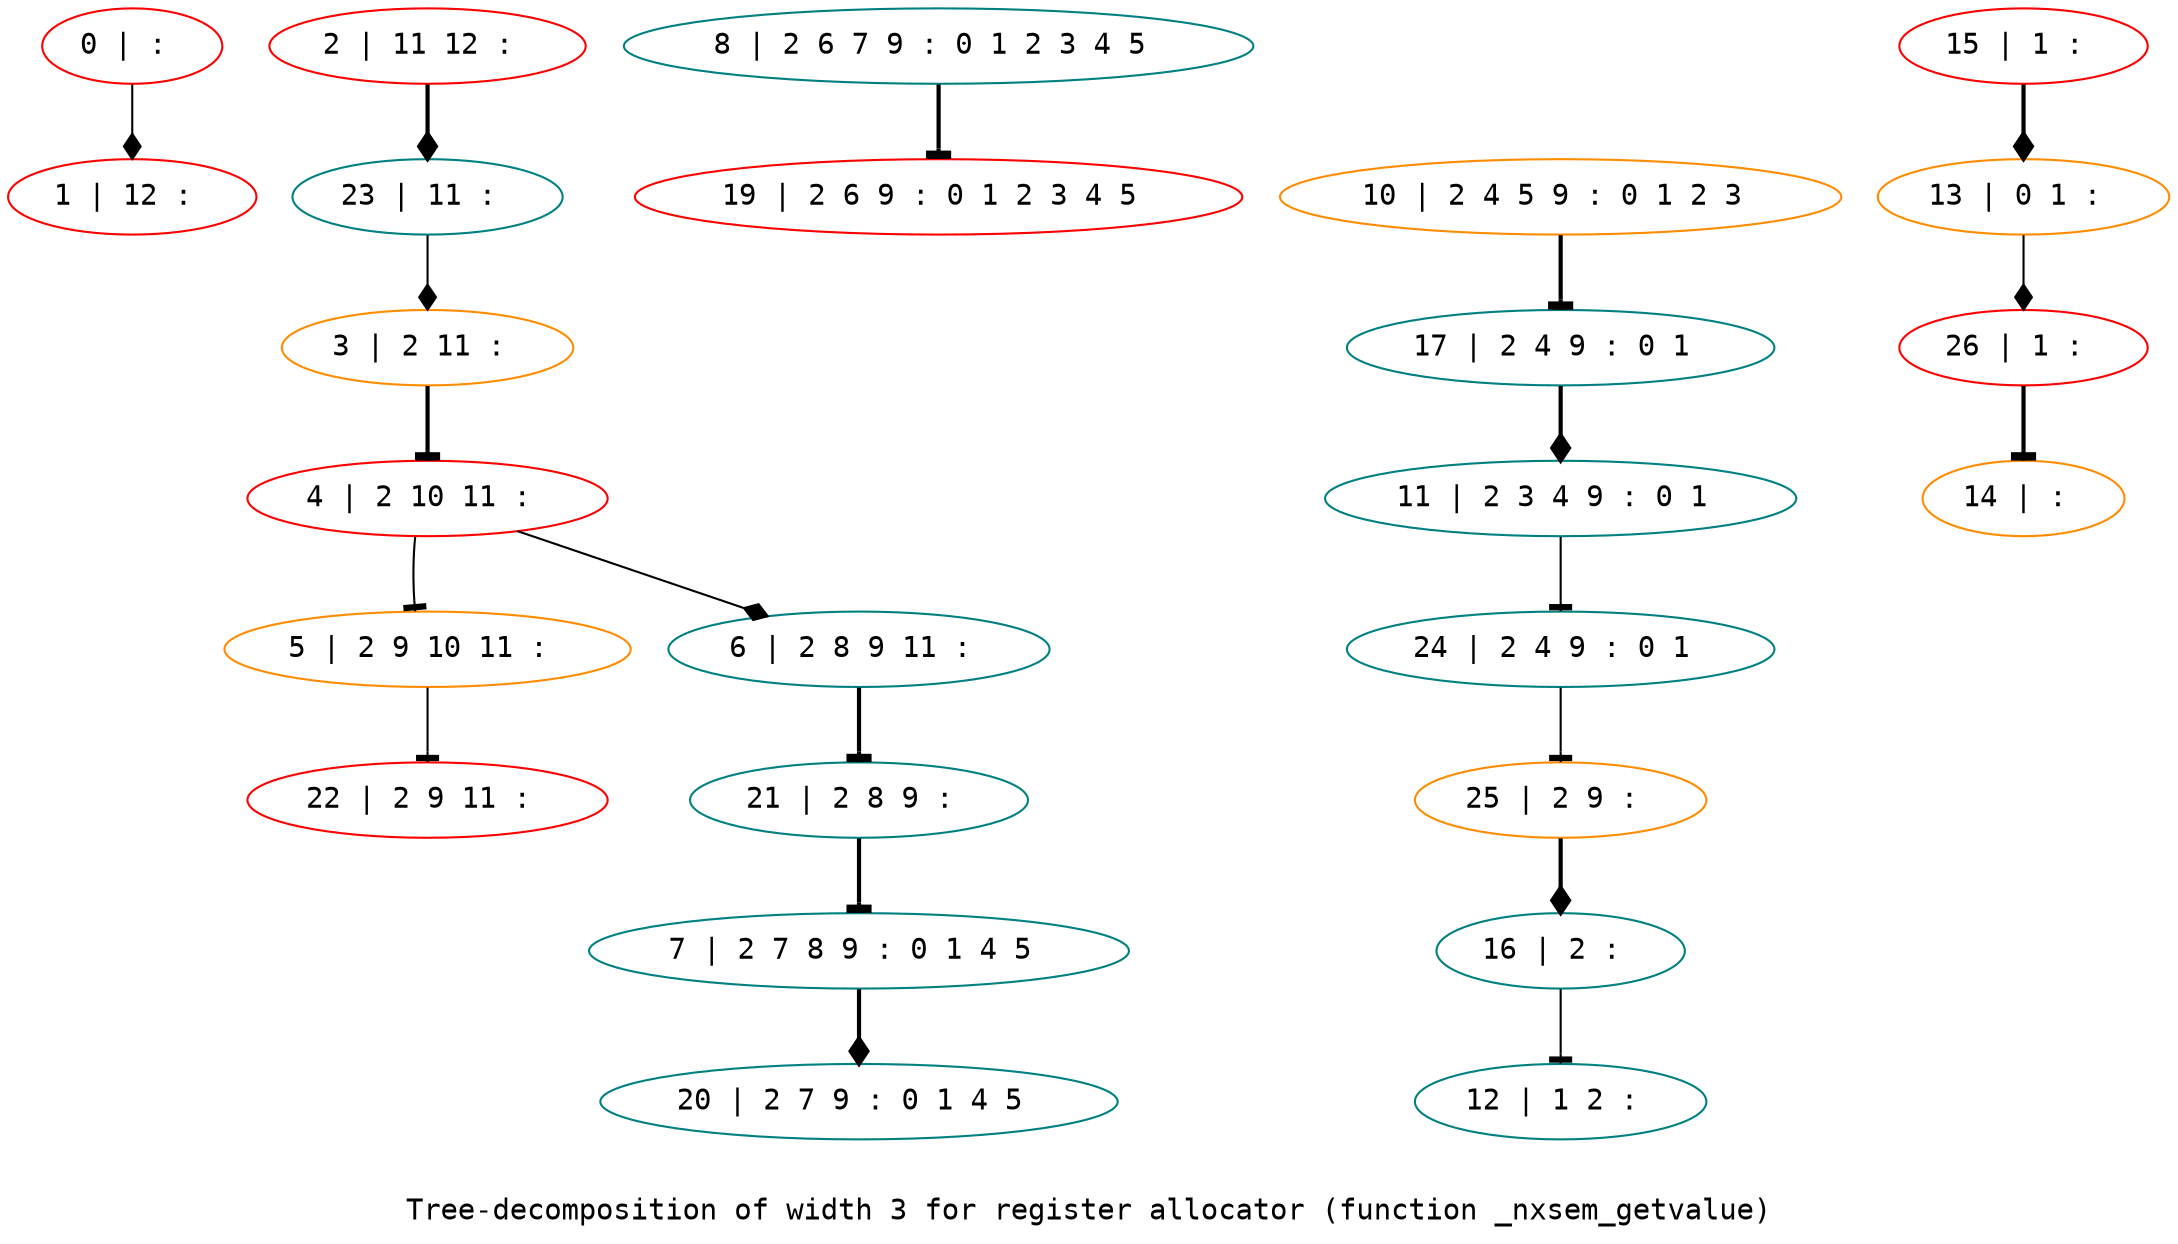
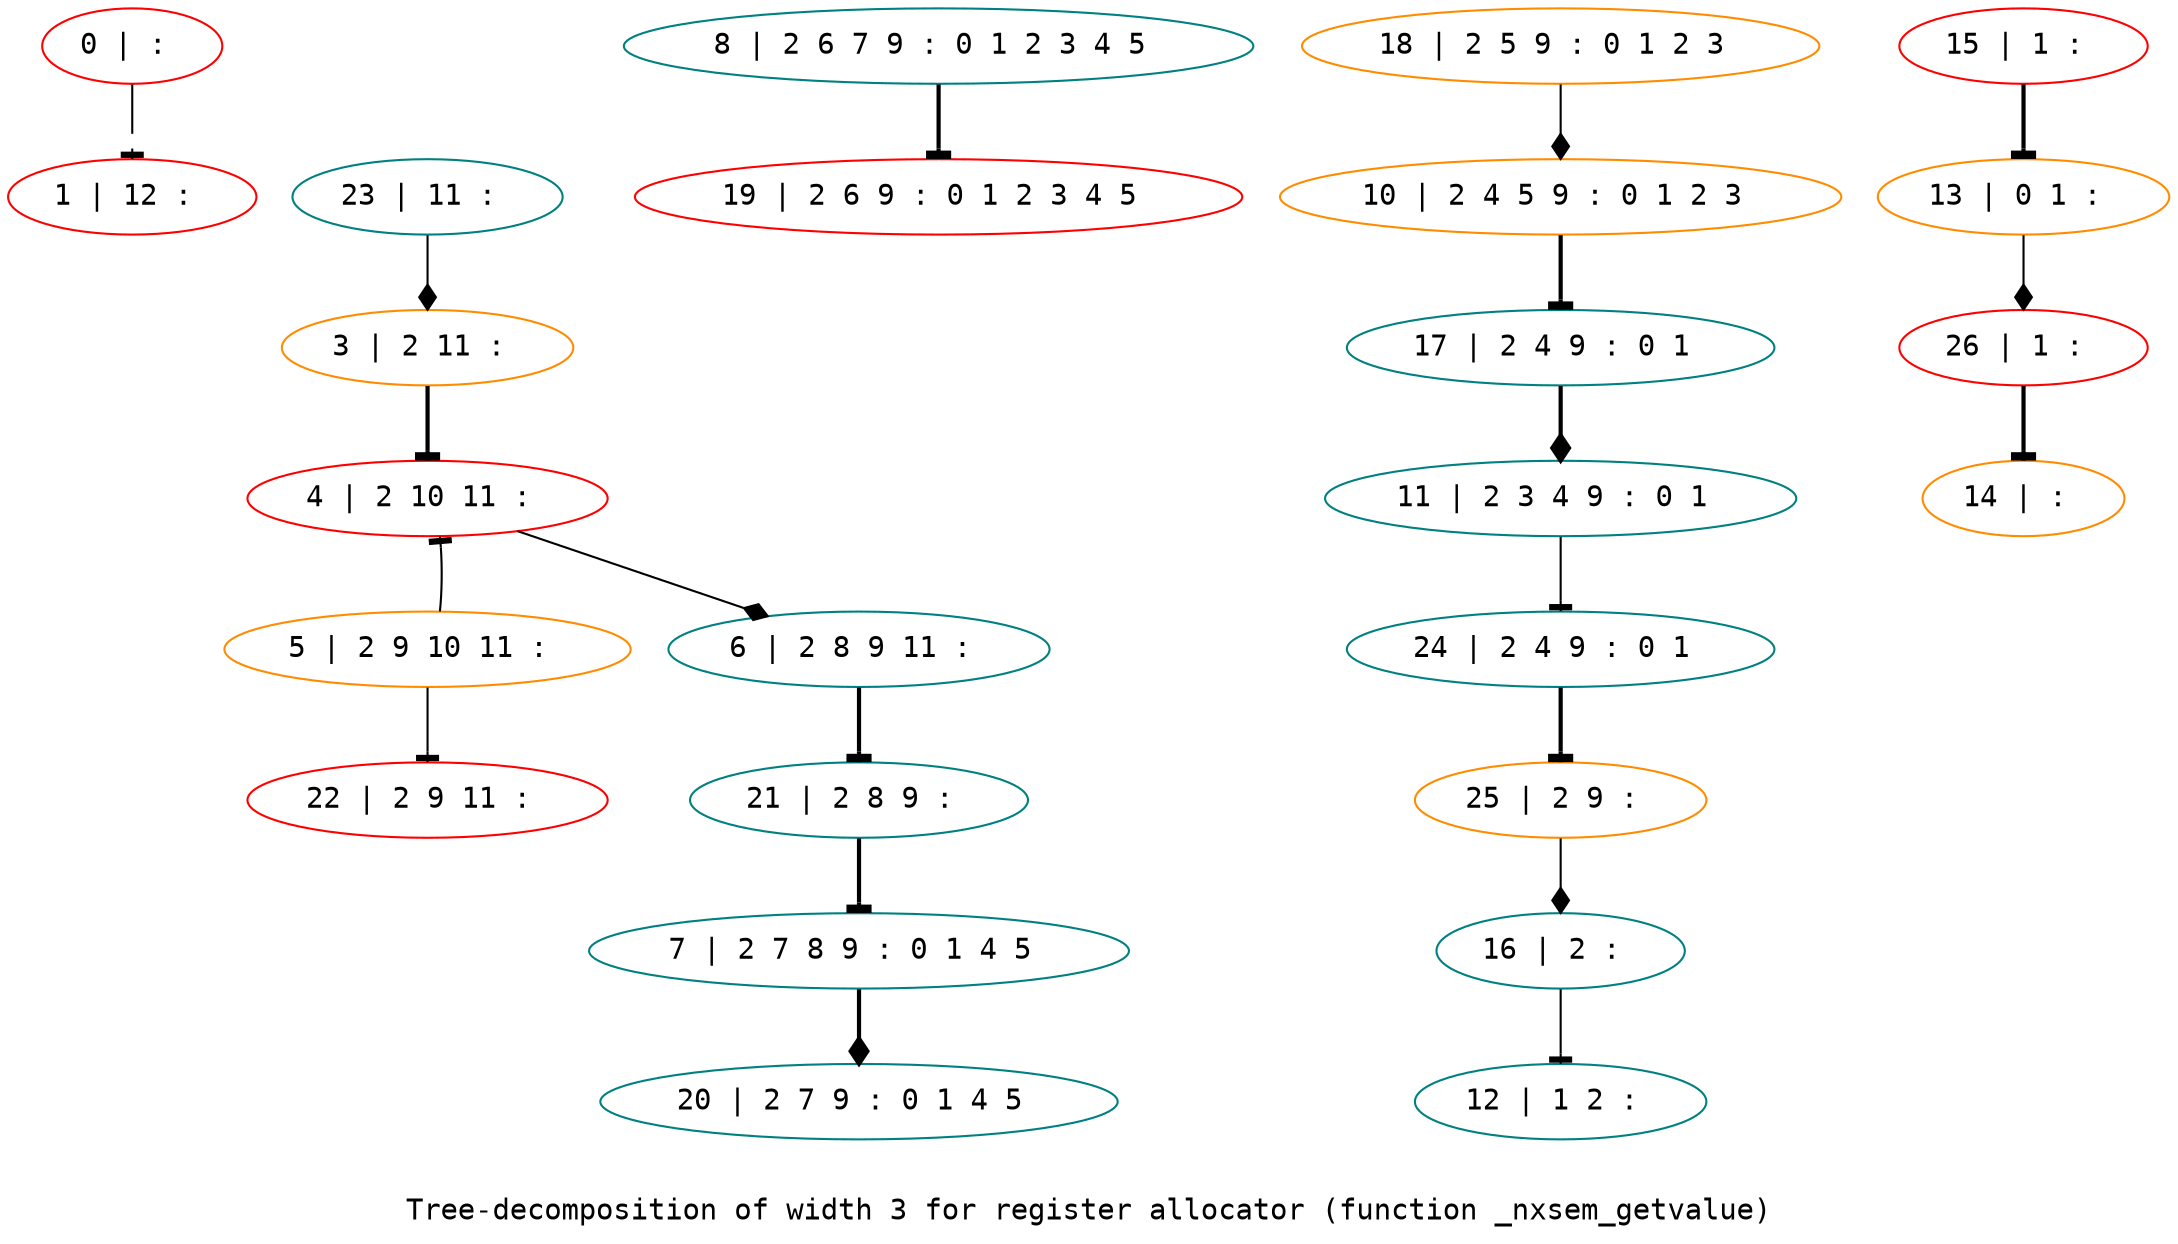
(428, 46) -> none
none -> (1561, 46)
(132, 109) -> (132, 109)
(2024, 116) -> (2024, 116)
(413, 569) -> (442, 579)
(1561, 720) -> (1561, 720)
(1561, 863) -> (1561, 863)
